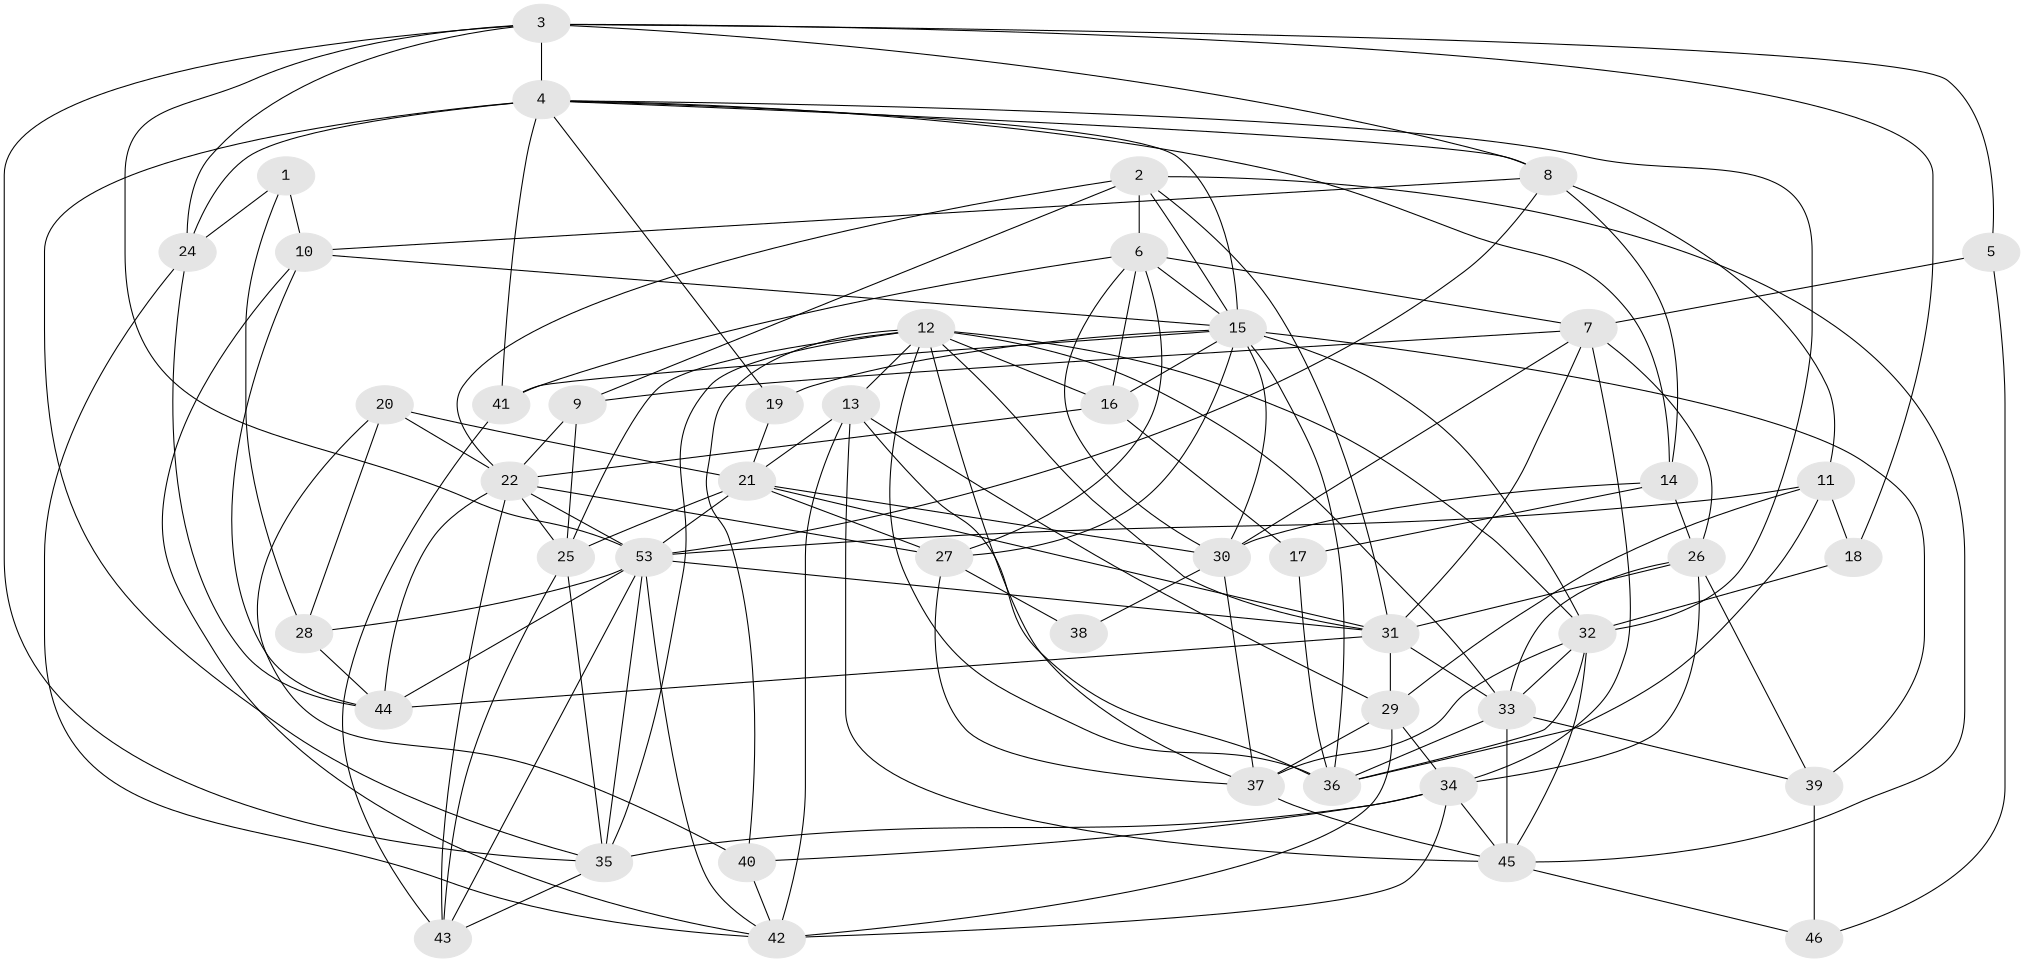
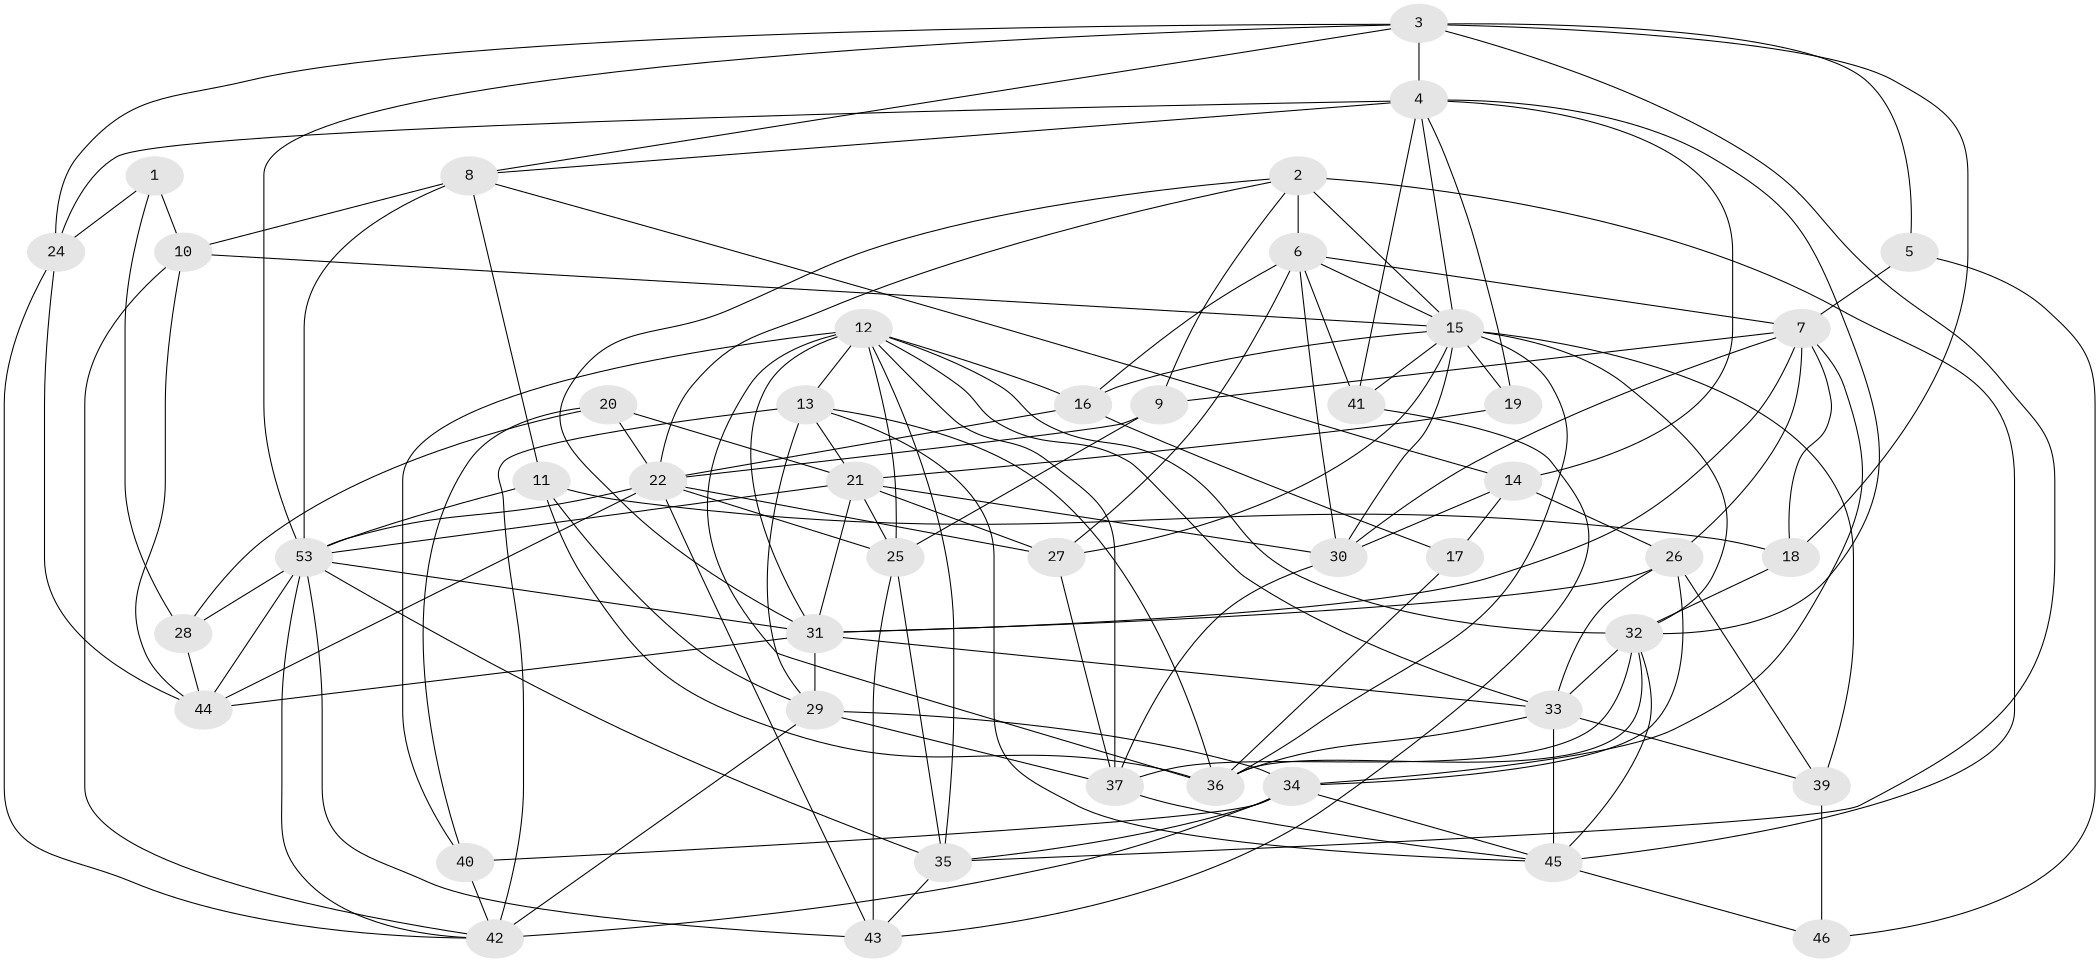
(55, 441) -> none
none -> (1815, 442)
(1079, 634) -> none
